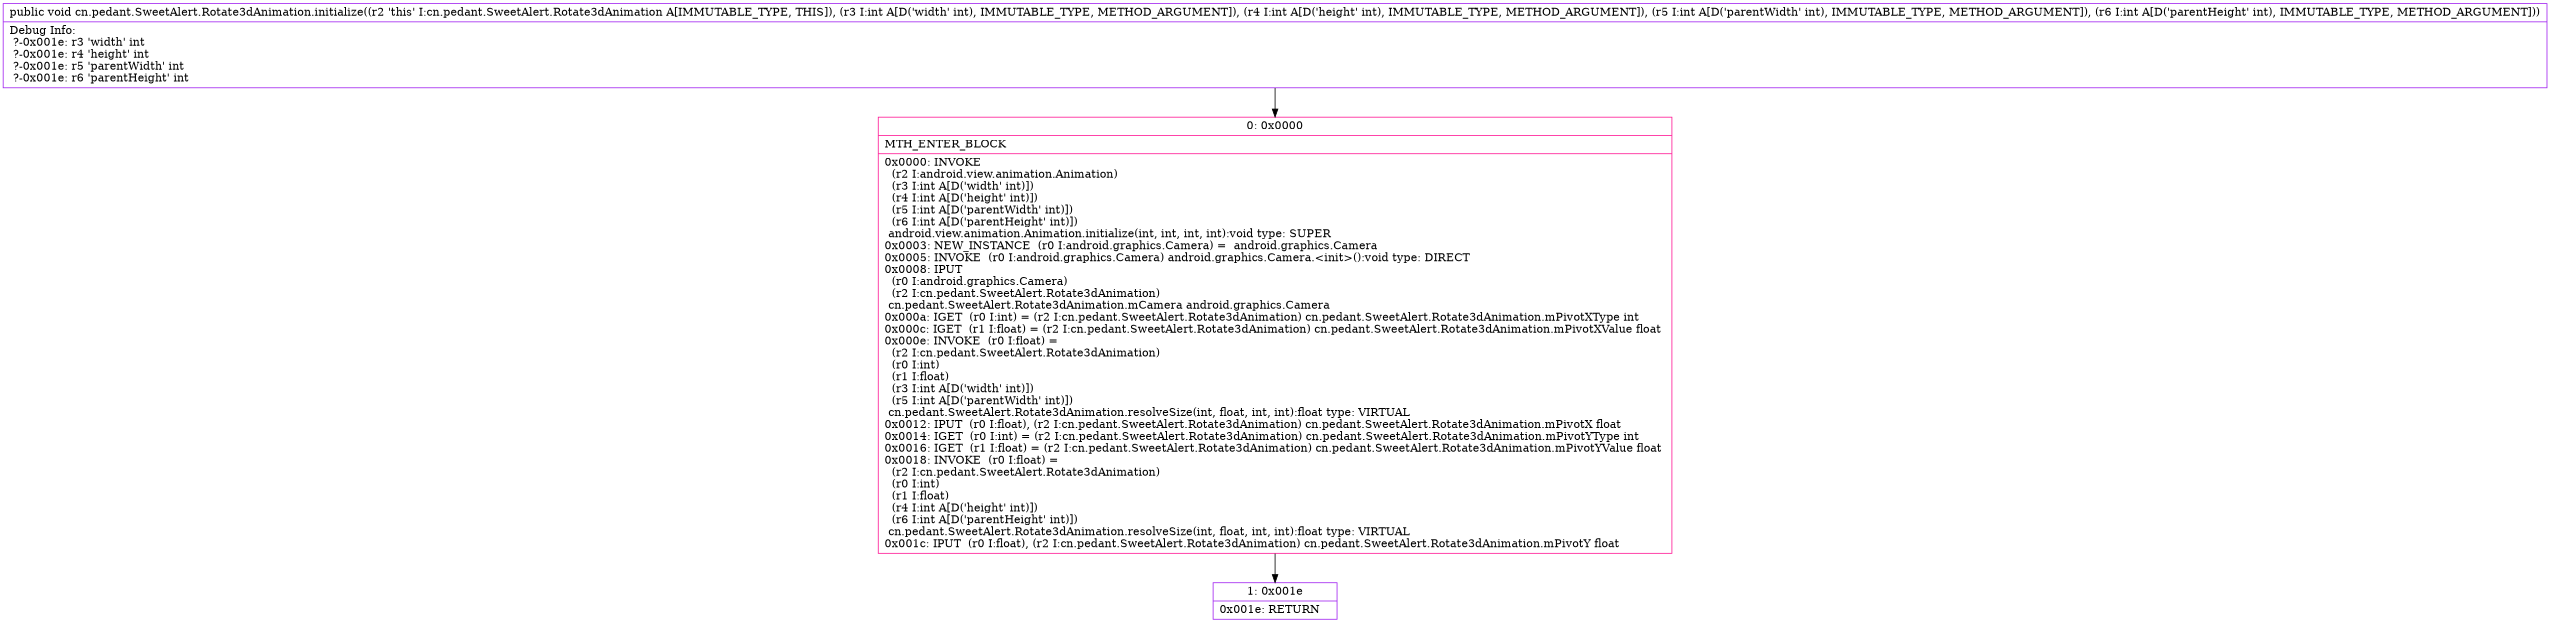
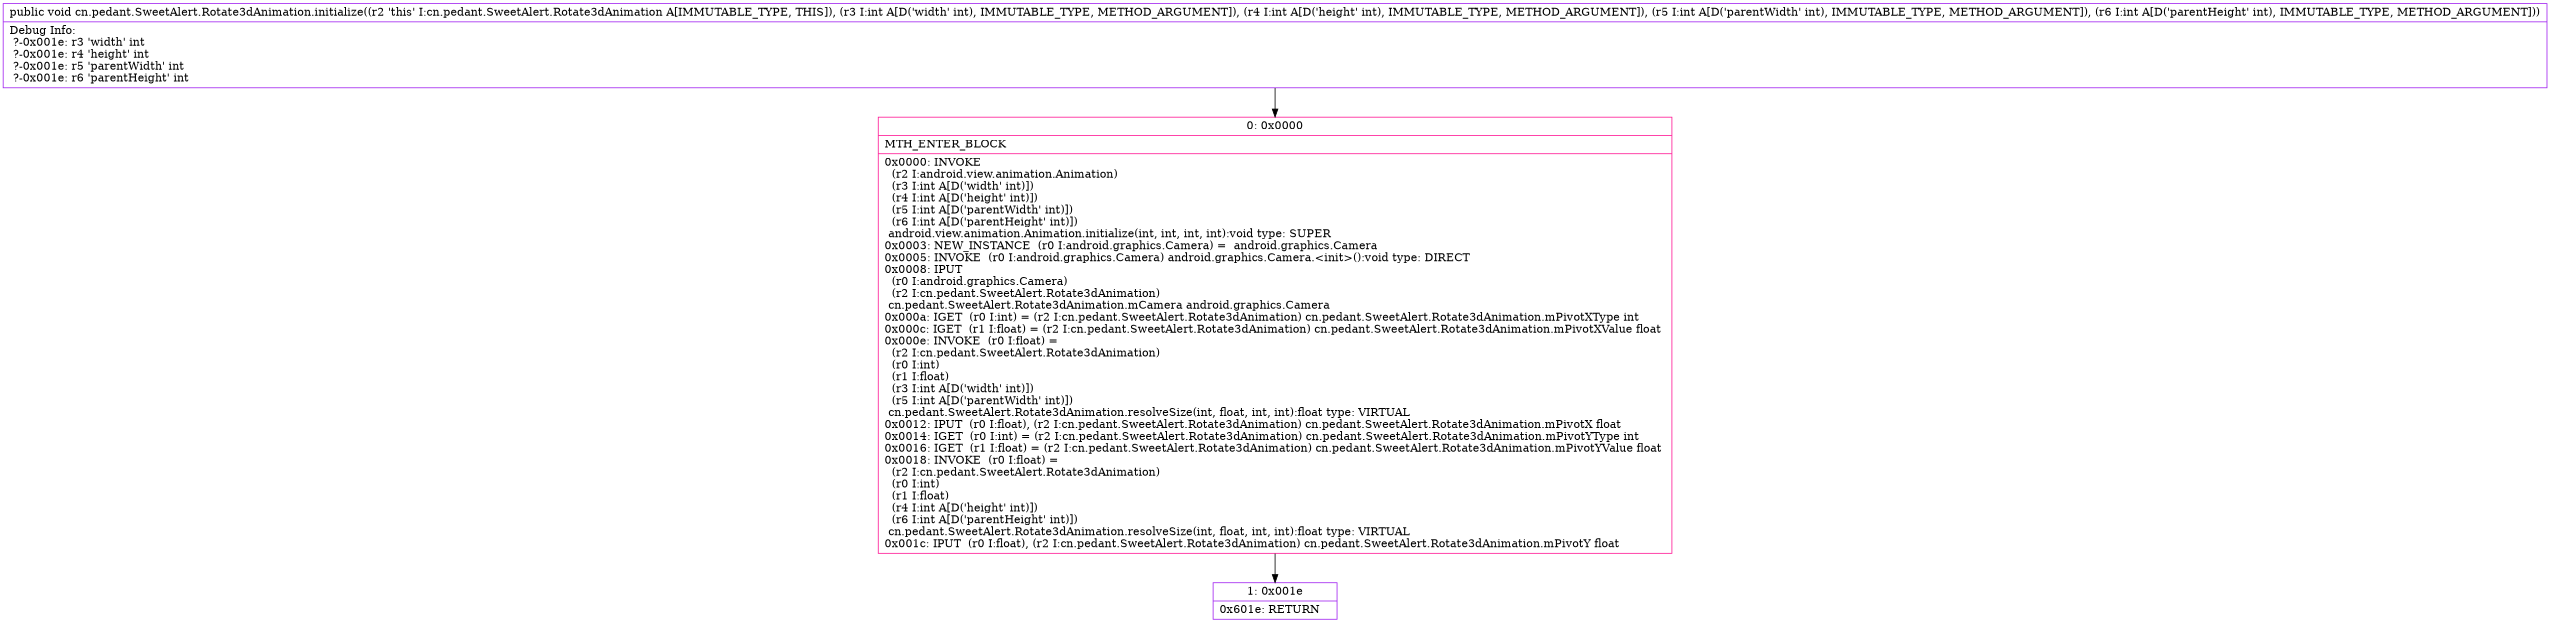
(1275, 610) -> (1275, 610)
